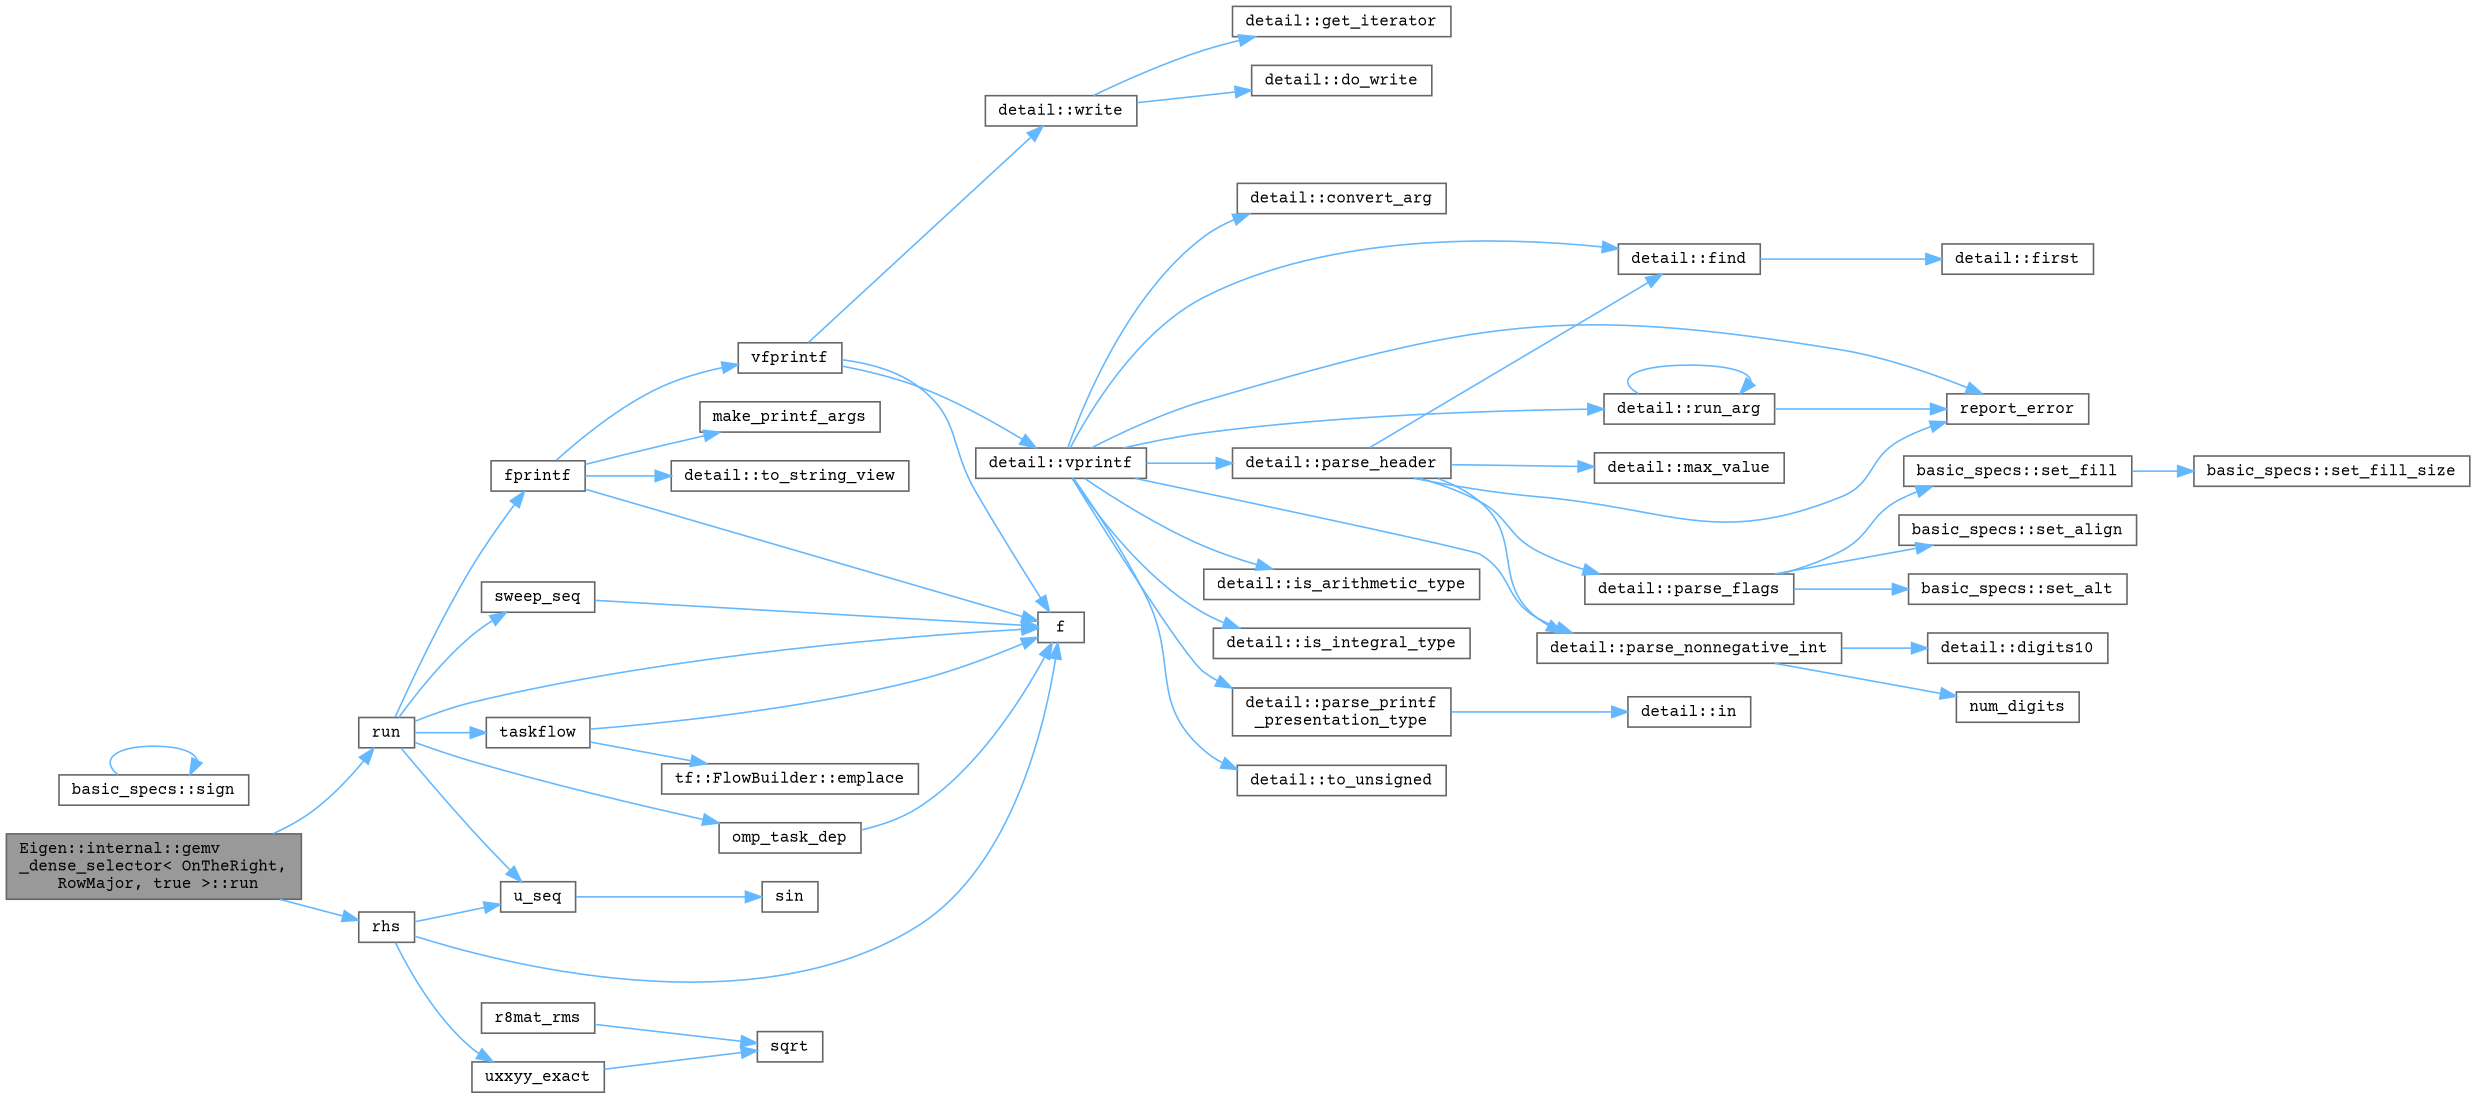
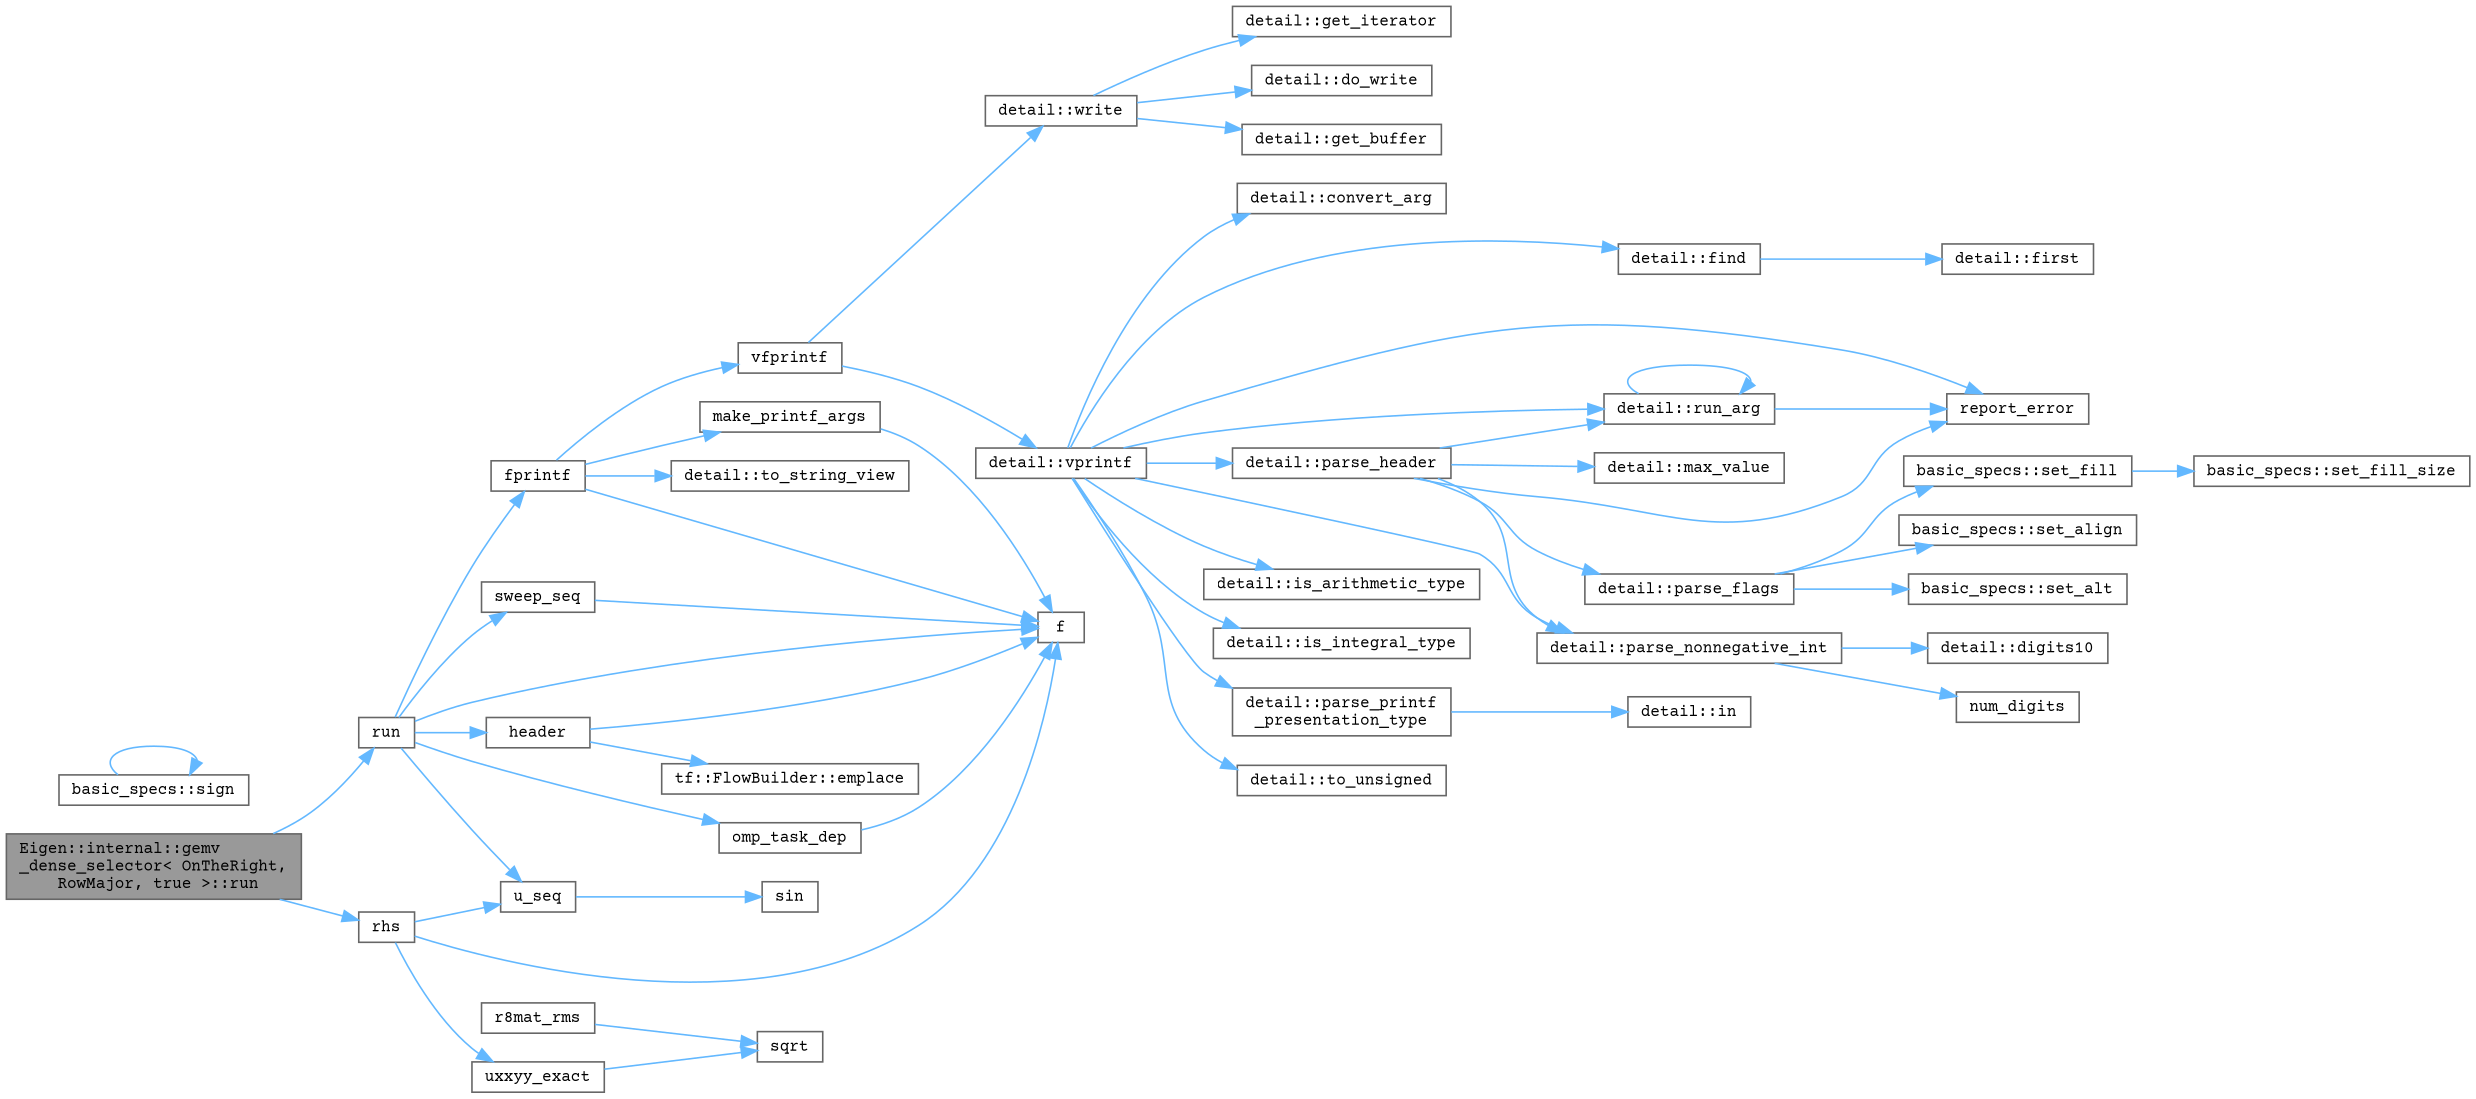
none -> (1342, 140)
(1509, 365) -> (1514, 436)
(960, 456) -> (977, 498)
(538, 733) -> (538, 733)
